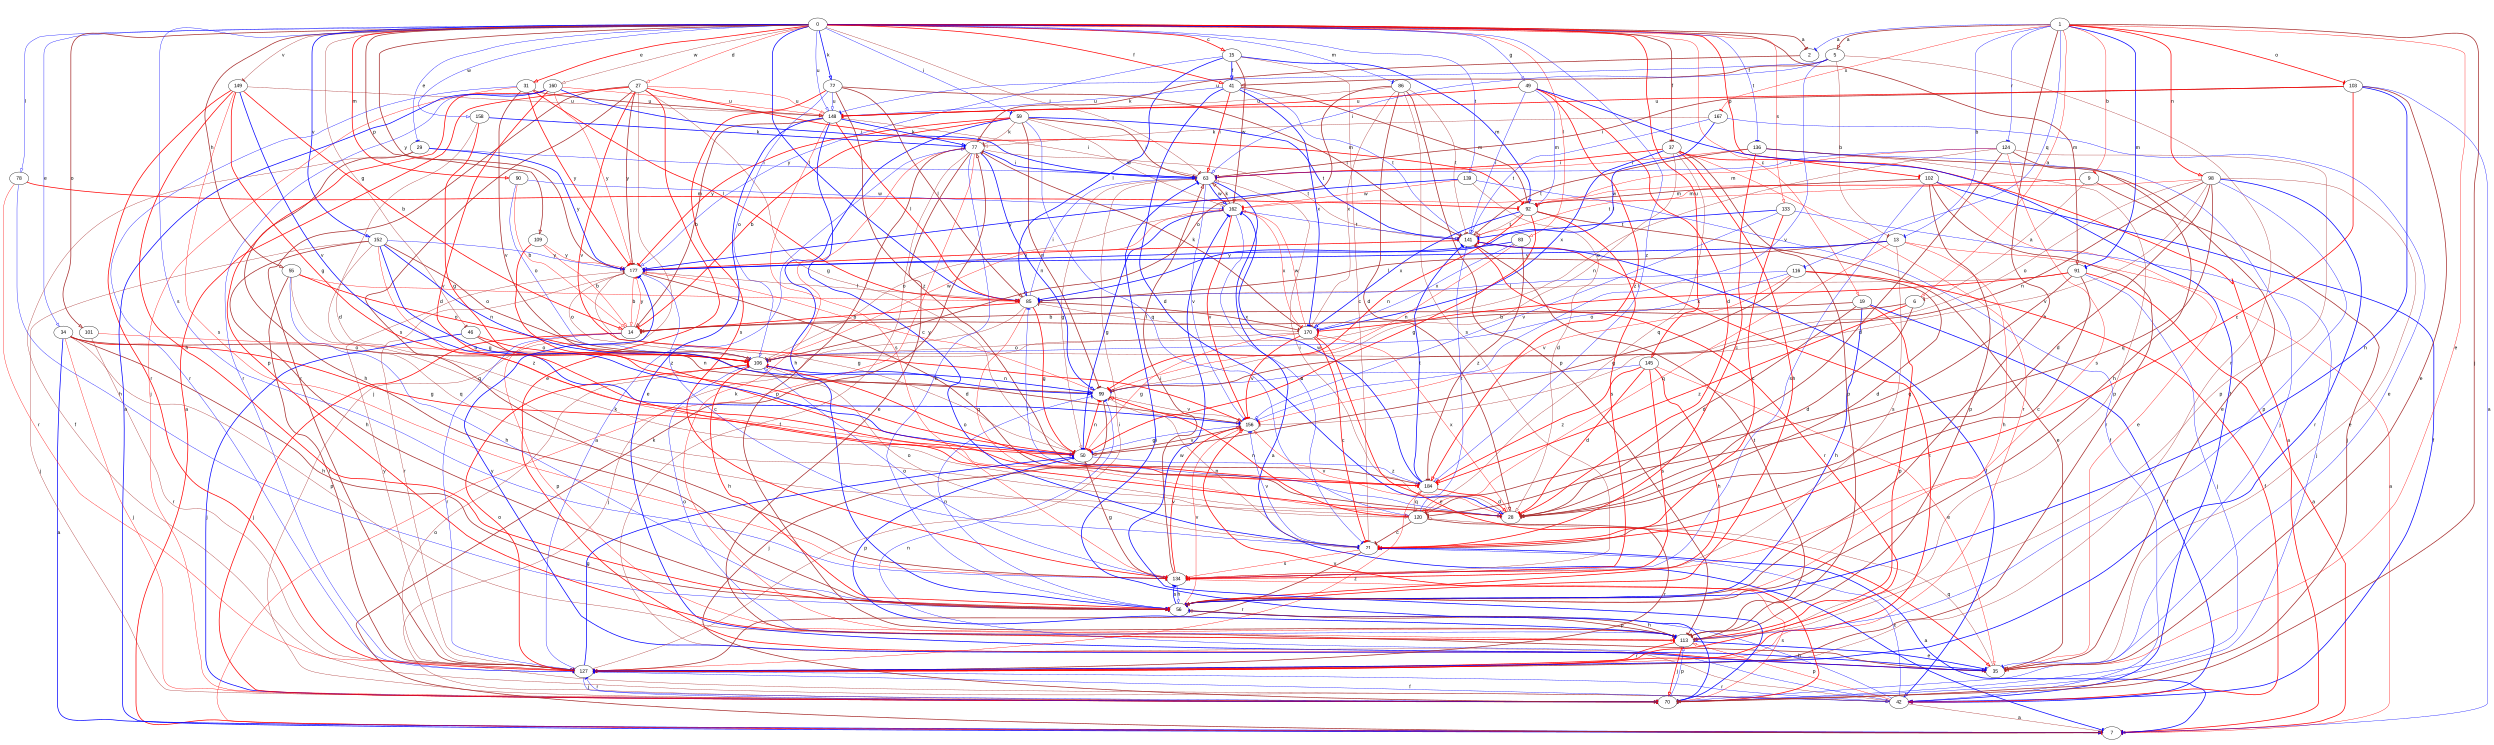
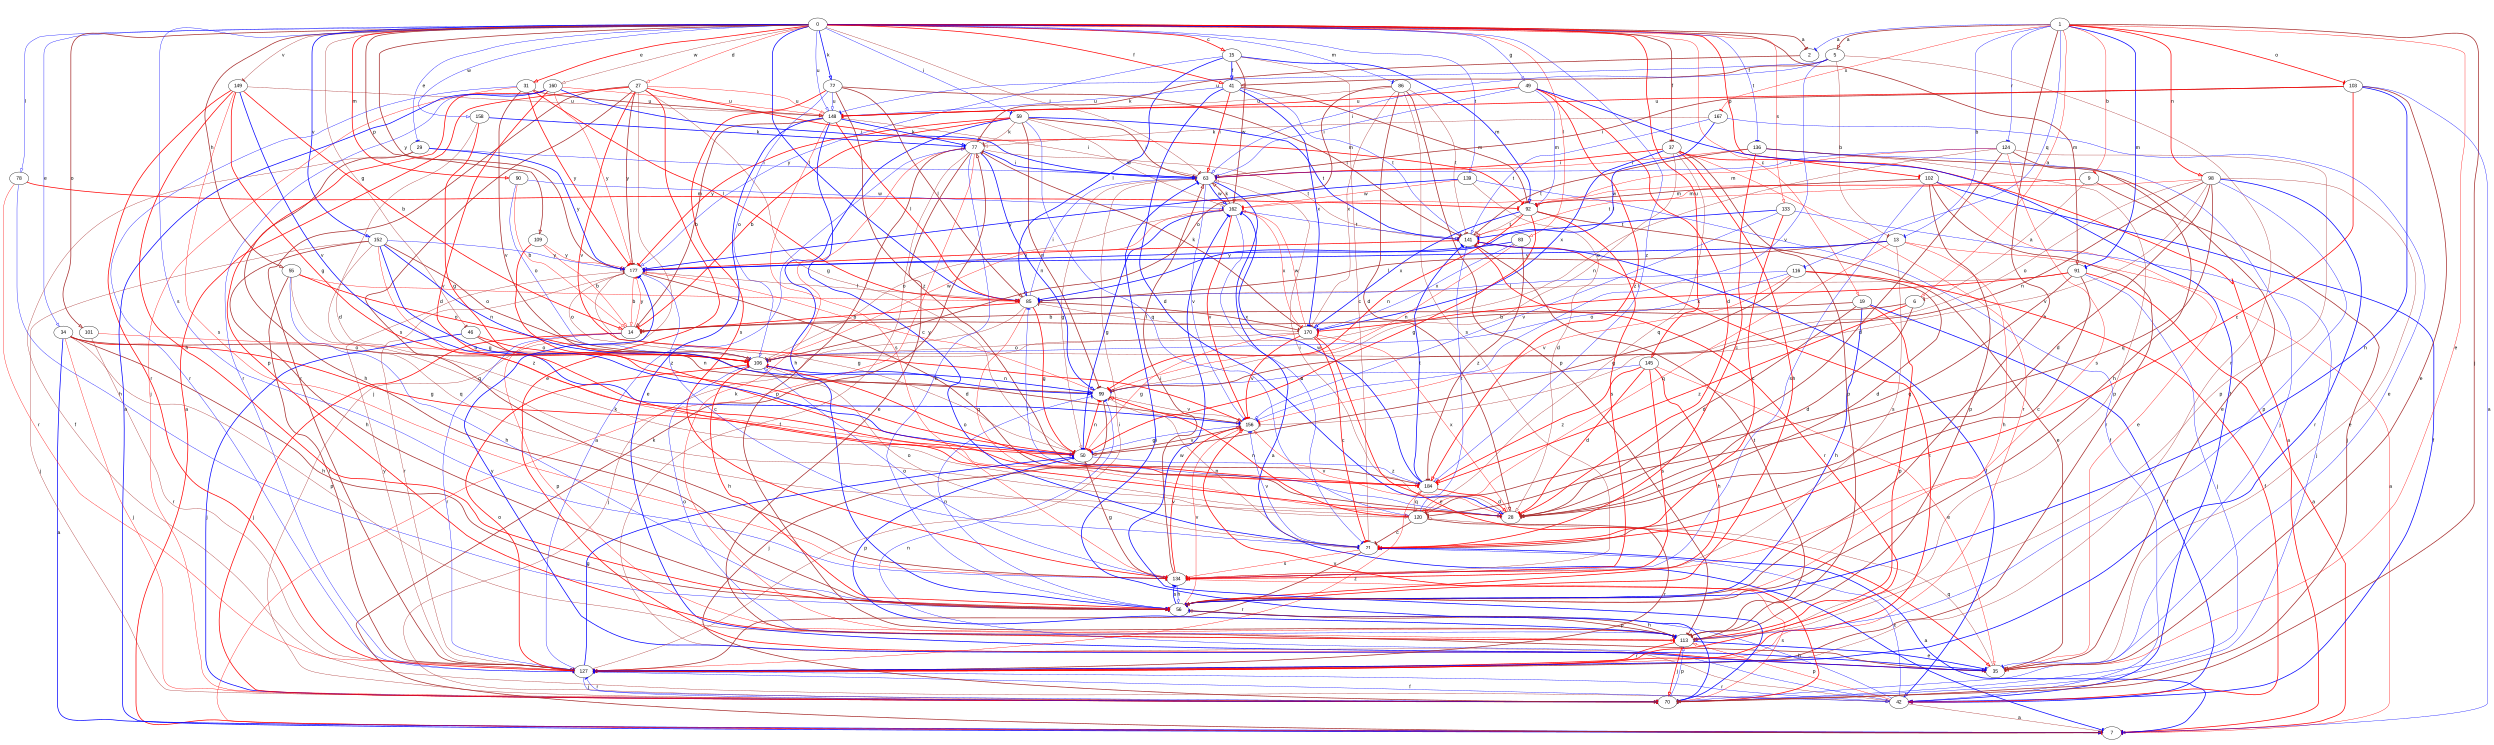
(1497, 157) -> (1364, 121)
(898, 689) -> none
